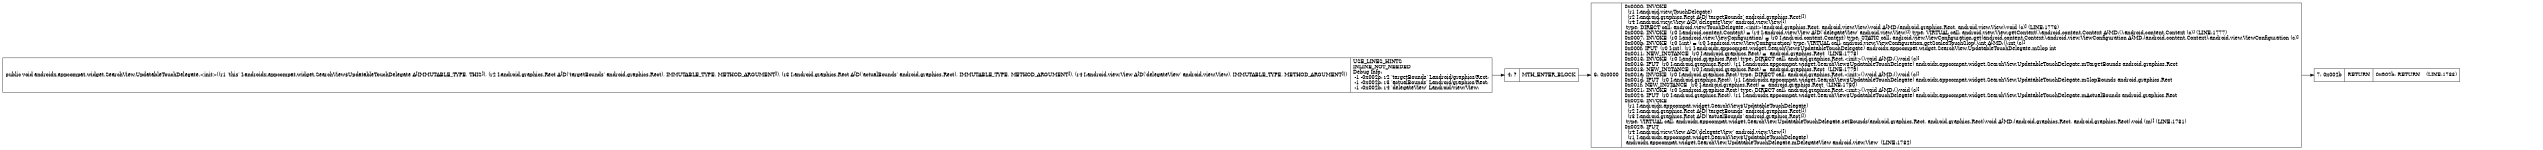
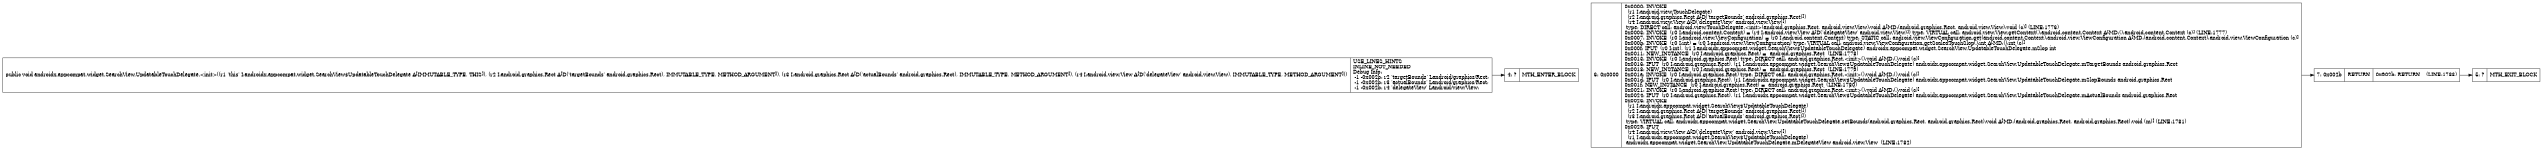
(1583, 75) -> none
none -> (2506, 75)
